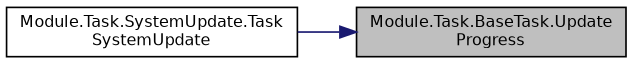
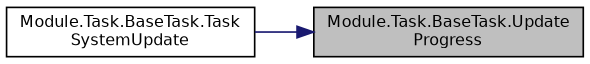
(152, 32) -> (131, 32)
